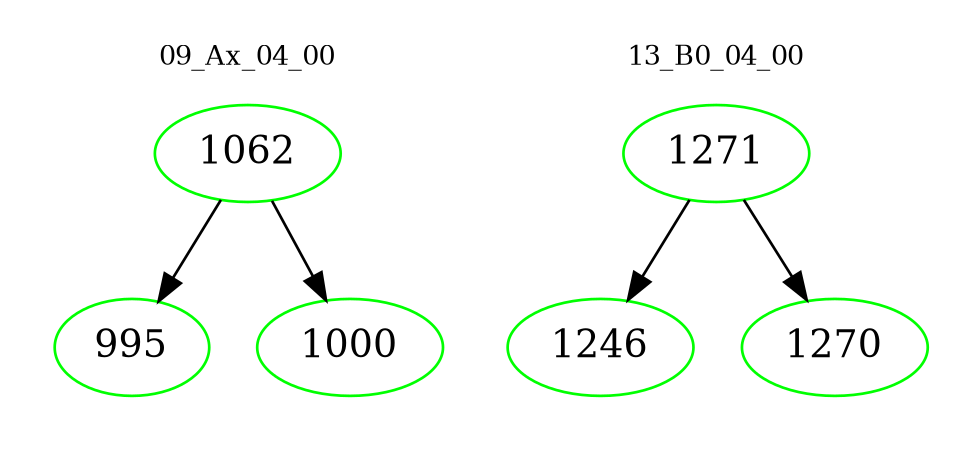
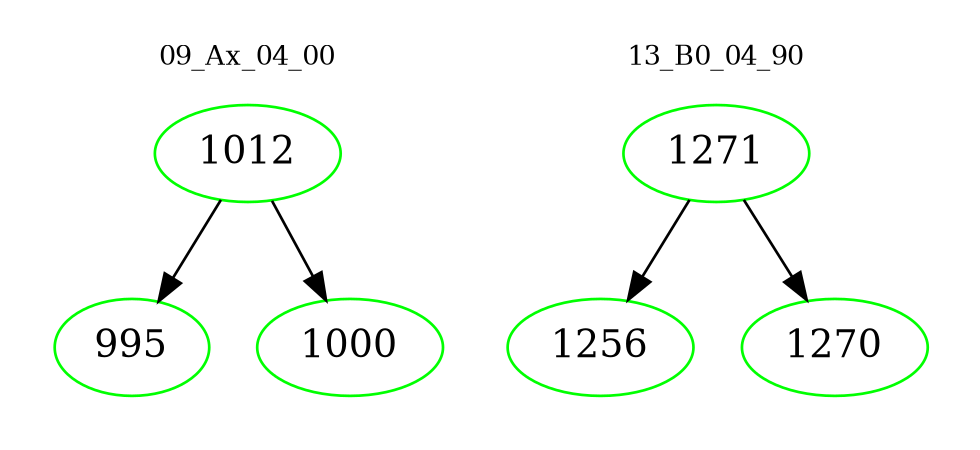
(716, 58) -> (716, 58)
(248, 154) -> (248, 154)
(601, 347) -> (601, 347)
